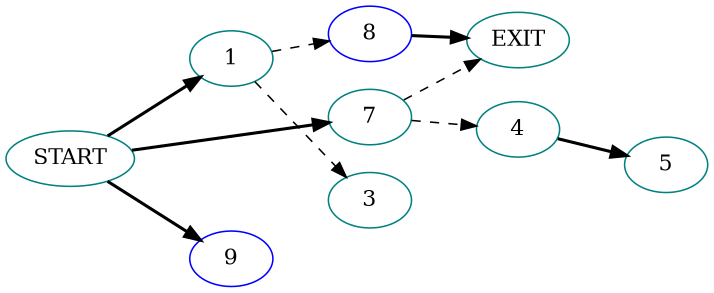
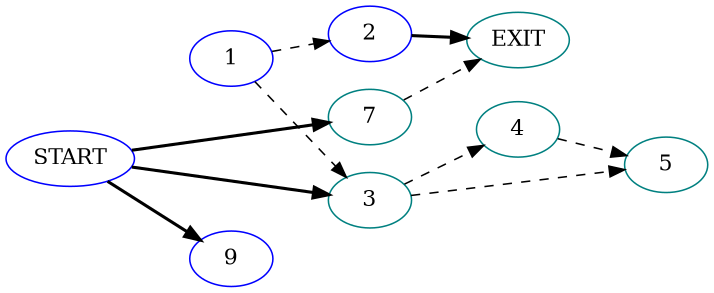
(370, 34) -> (370, 34)
(231, 59) -> (231, 59)
(147, 111) -> (222, 180)
(436, 123) -> (437, 168)
(585, 145) -> (585, 145)
(70, 159) -> (70, 159)
none -> (510, 183)
